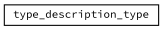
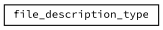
(81, 15) -> (81, 15)
